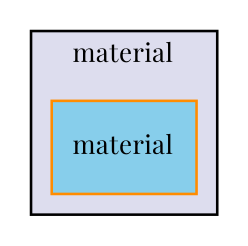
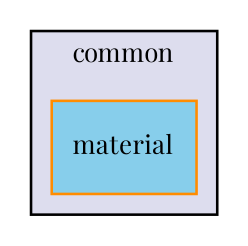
(124, 56) -> (124, 56)
